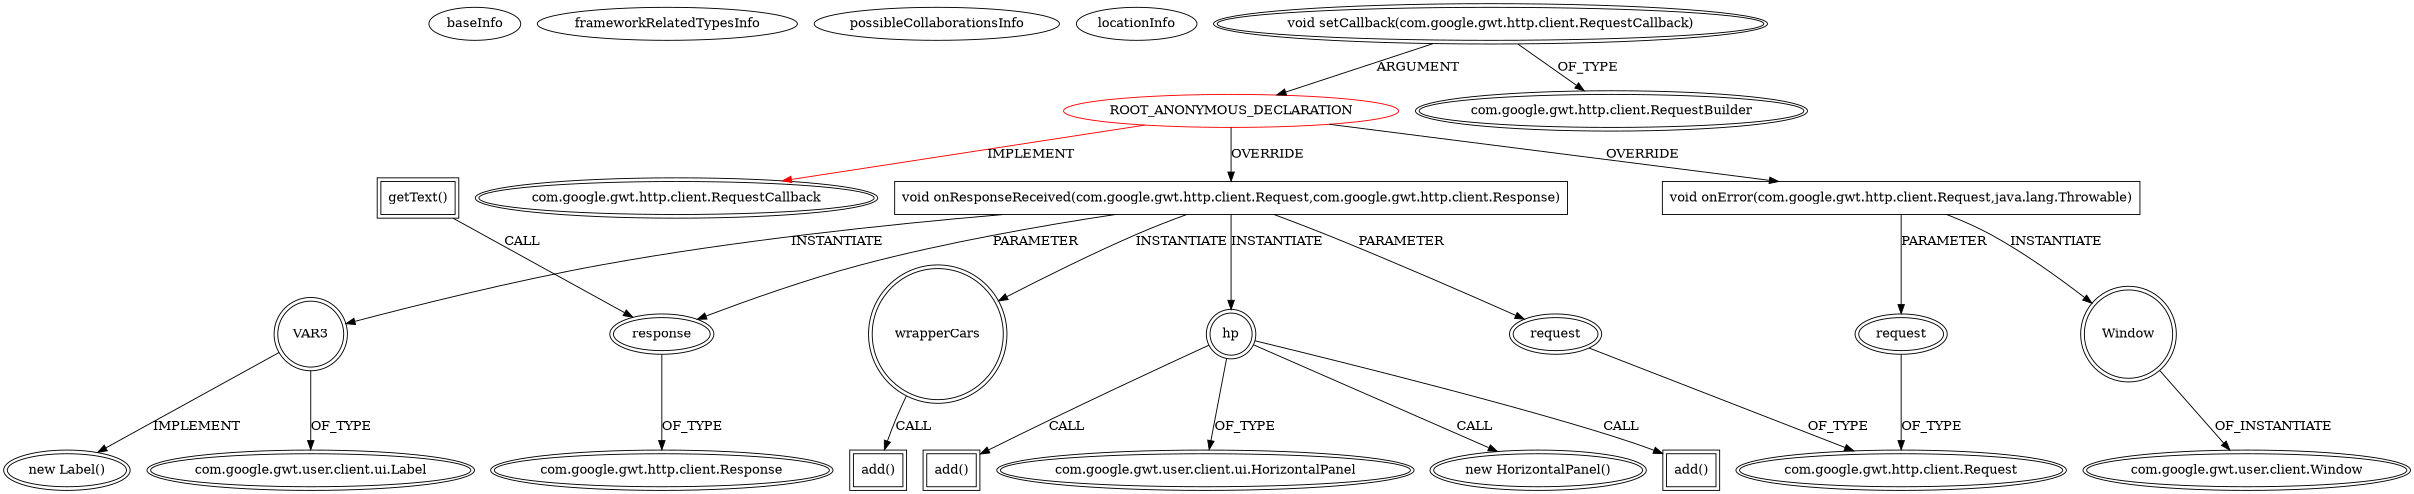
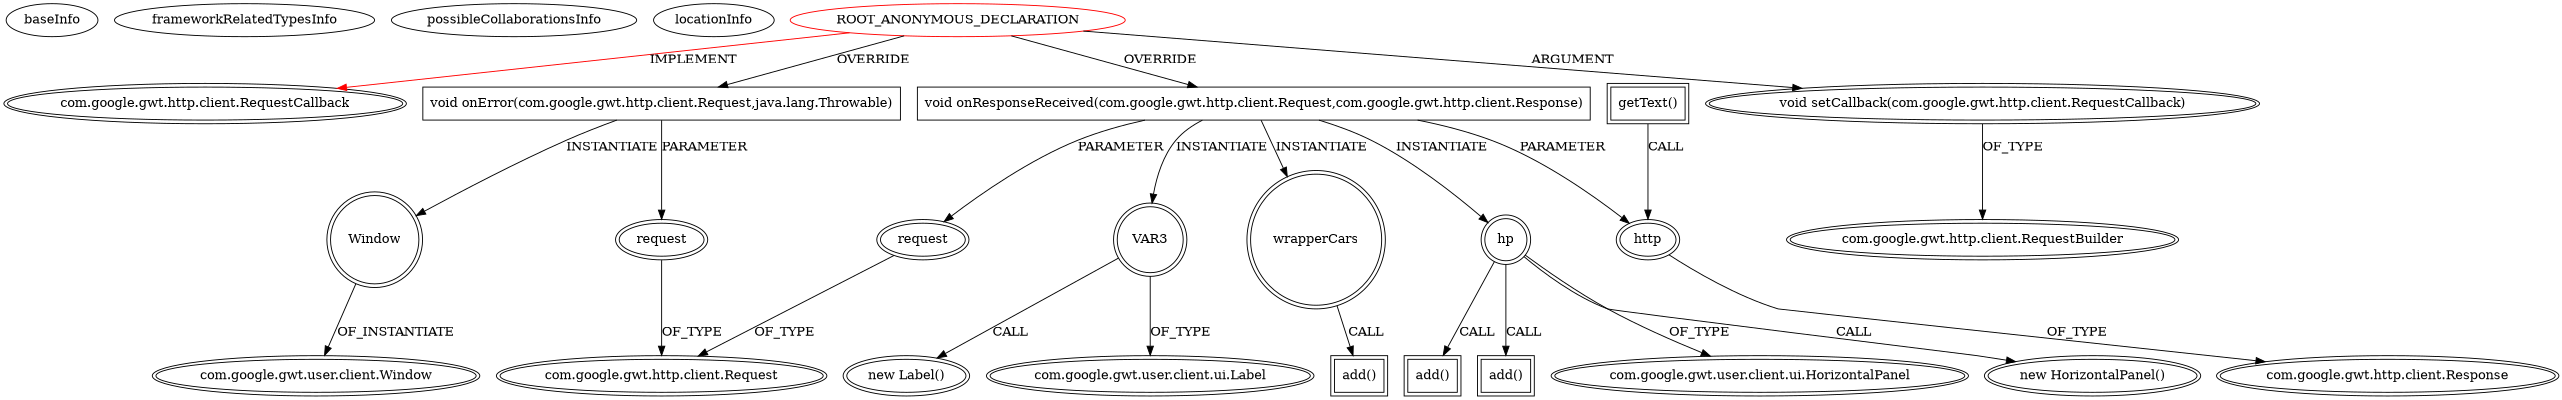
(1359, 68) -> (1438, 59)
(662, 334) -> (1648, 240)
(197, 427) -> (1010, 332)
